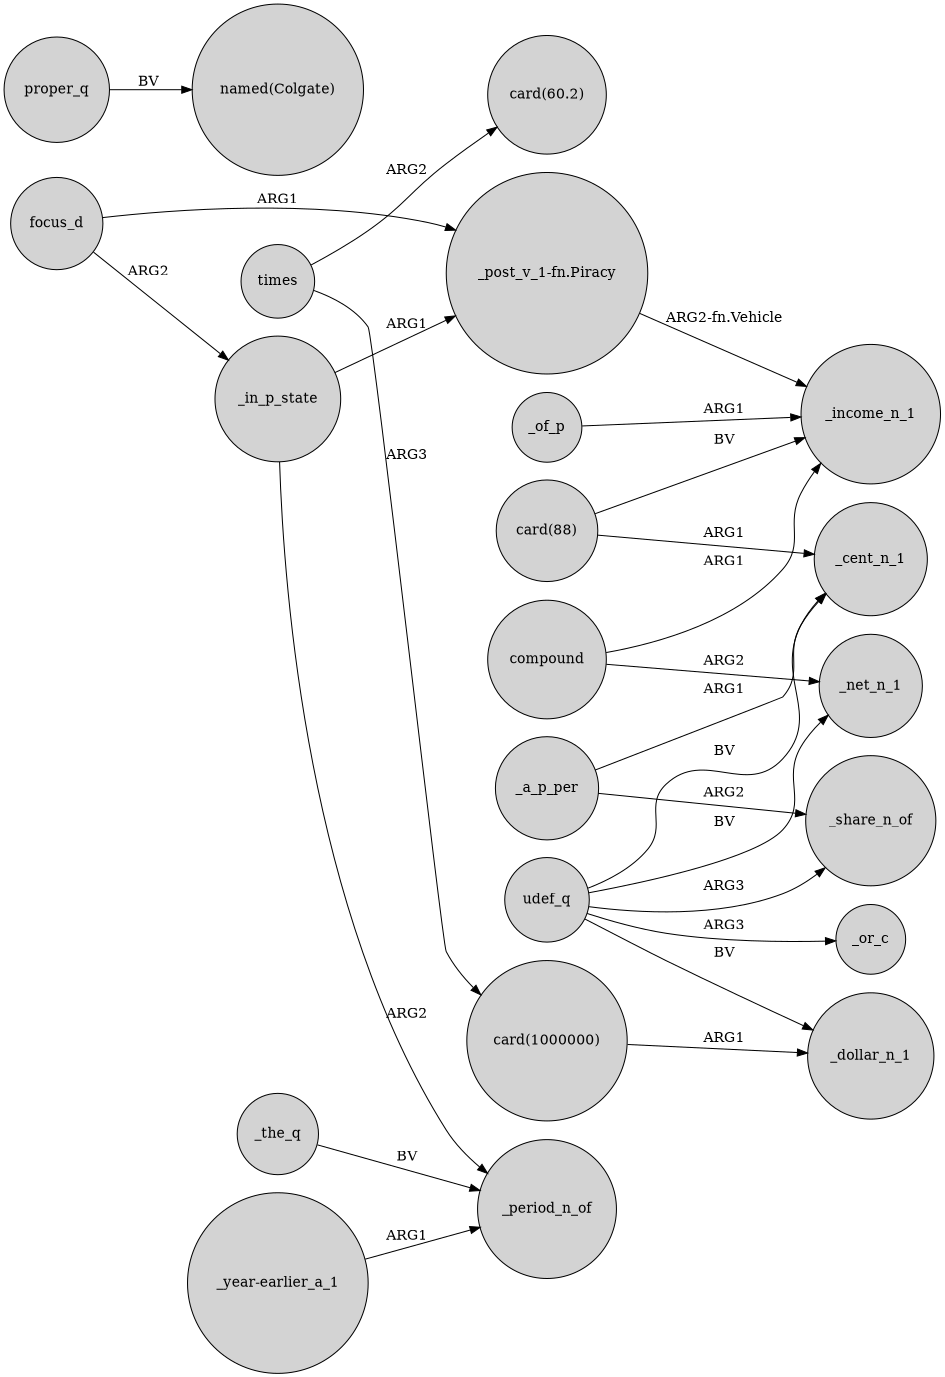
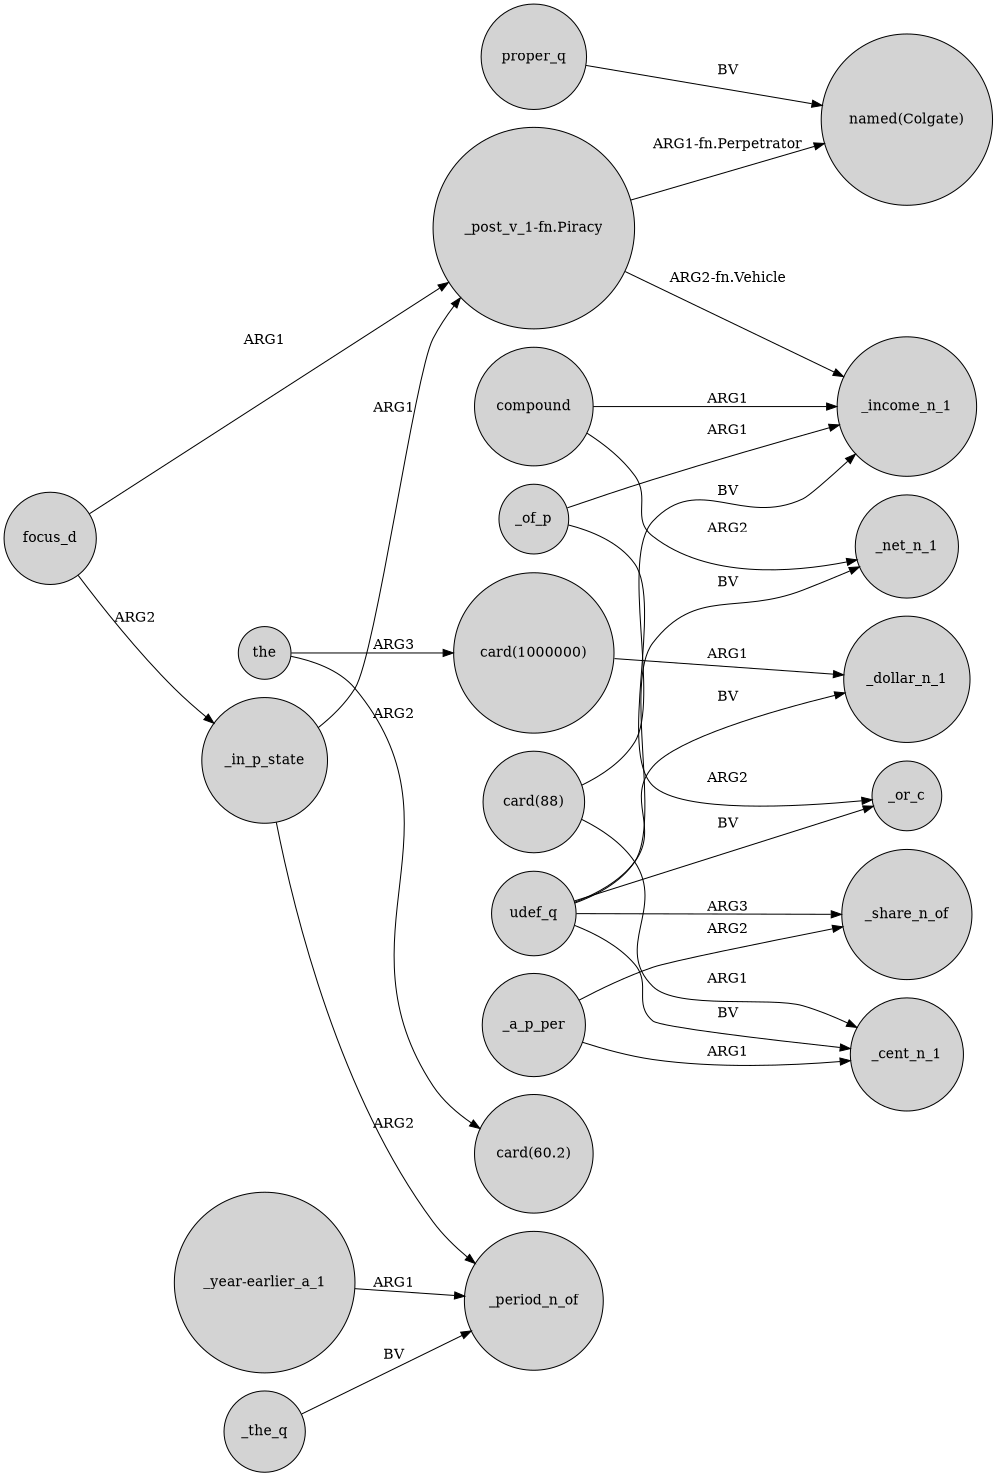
none -> (723, 173)
(278, 281) -> (265, 653)
none -> (658, 789)
(724, 926) -> (728, 824)
